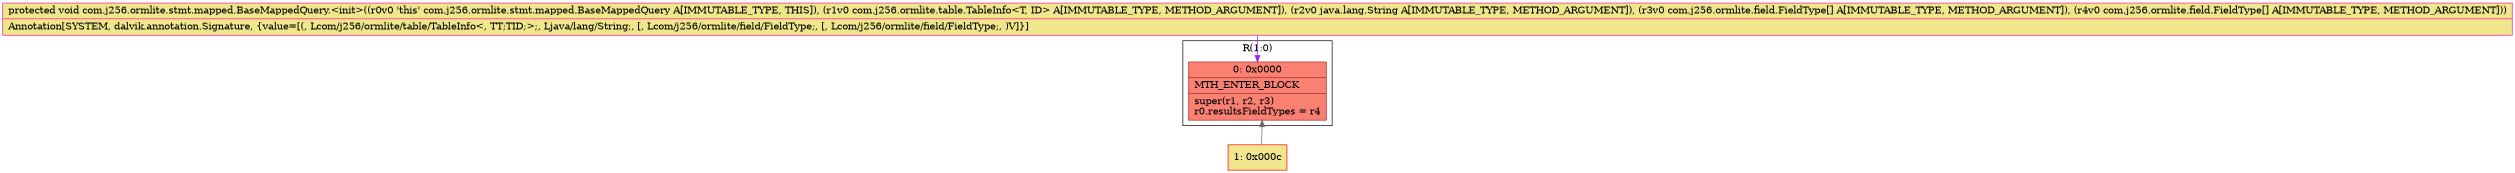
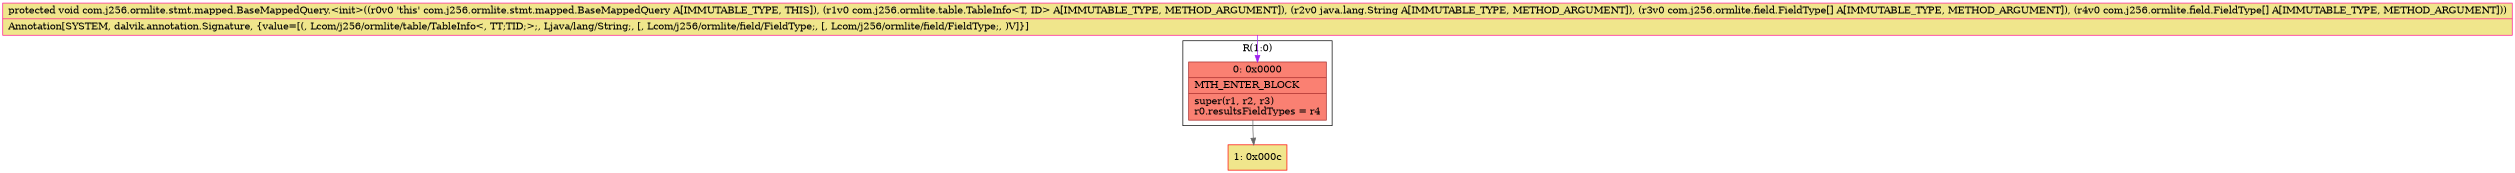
(1262, 136) -> (1253, 130)
